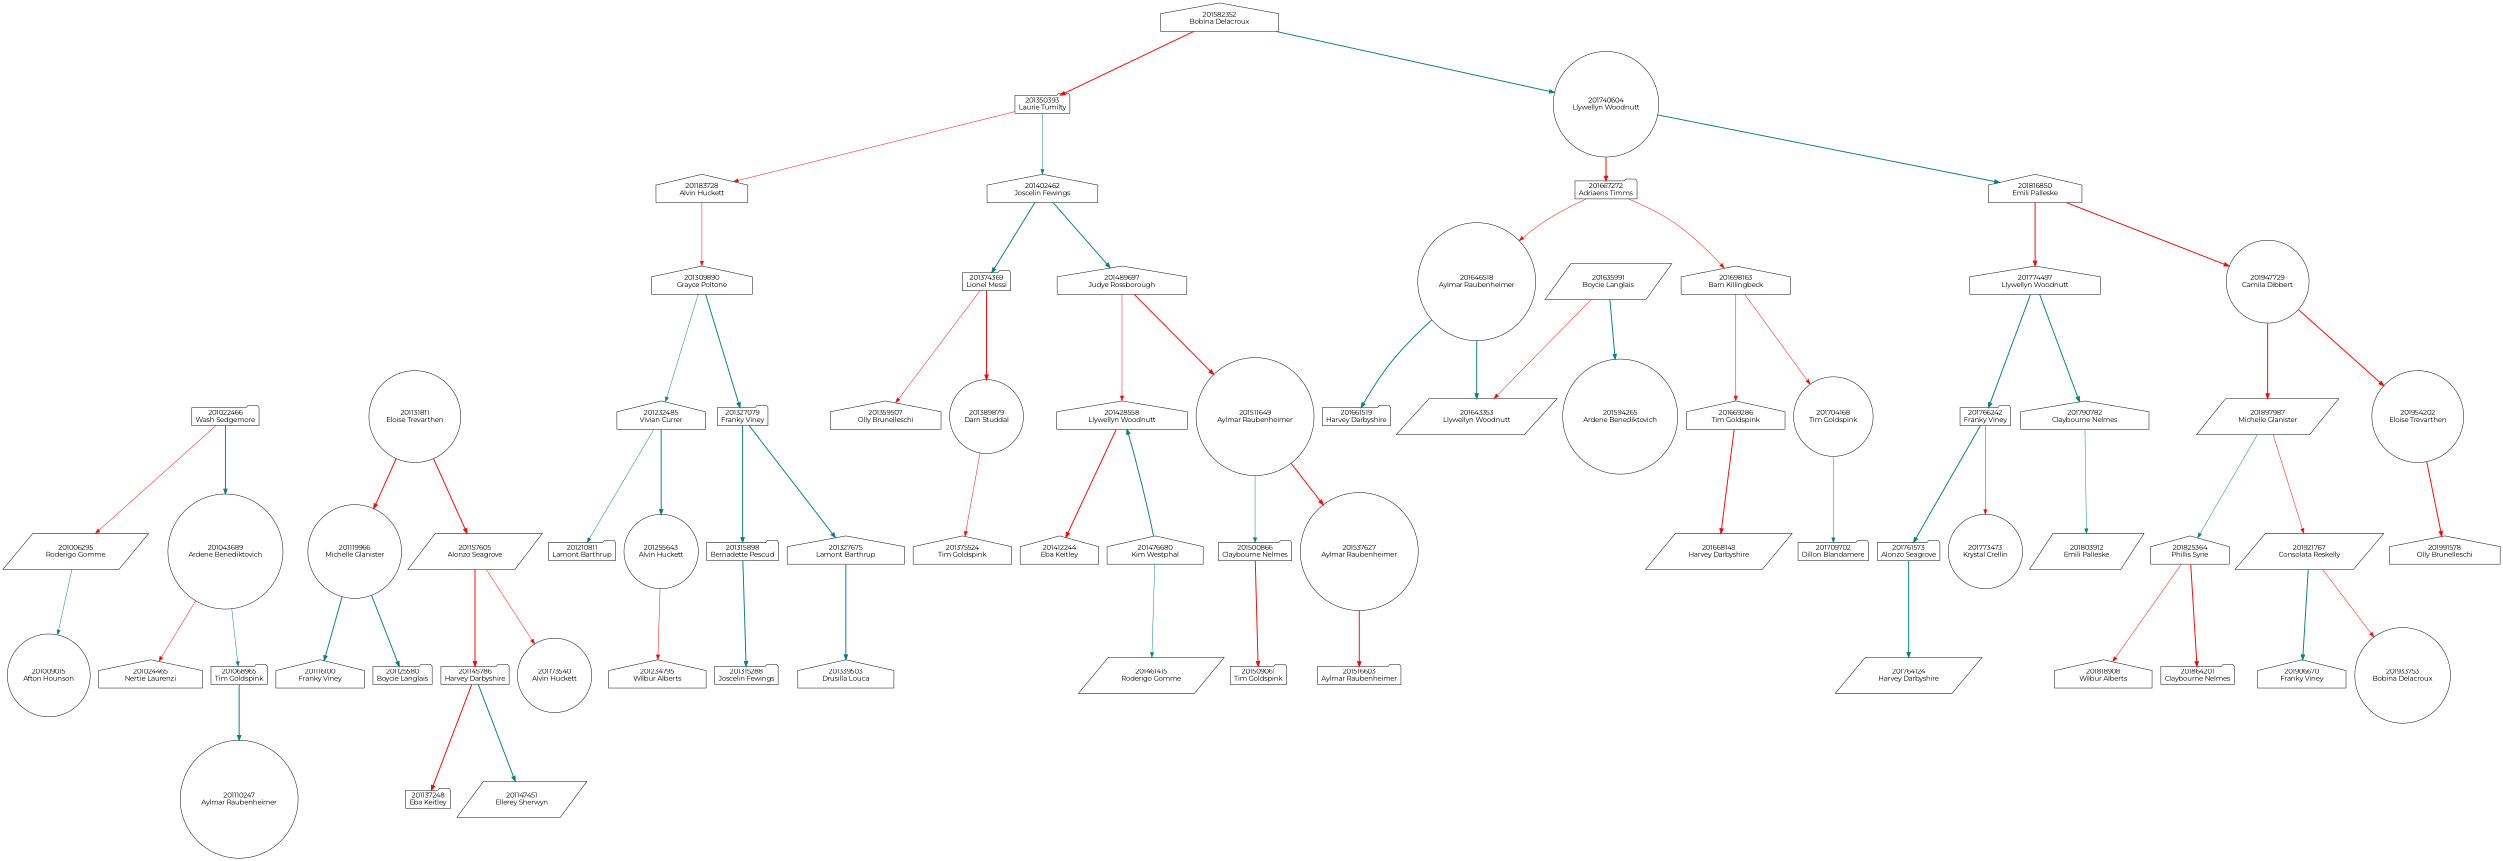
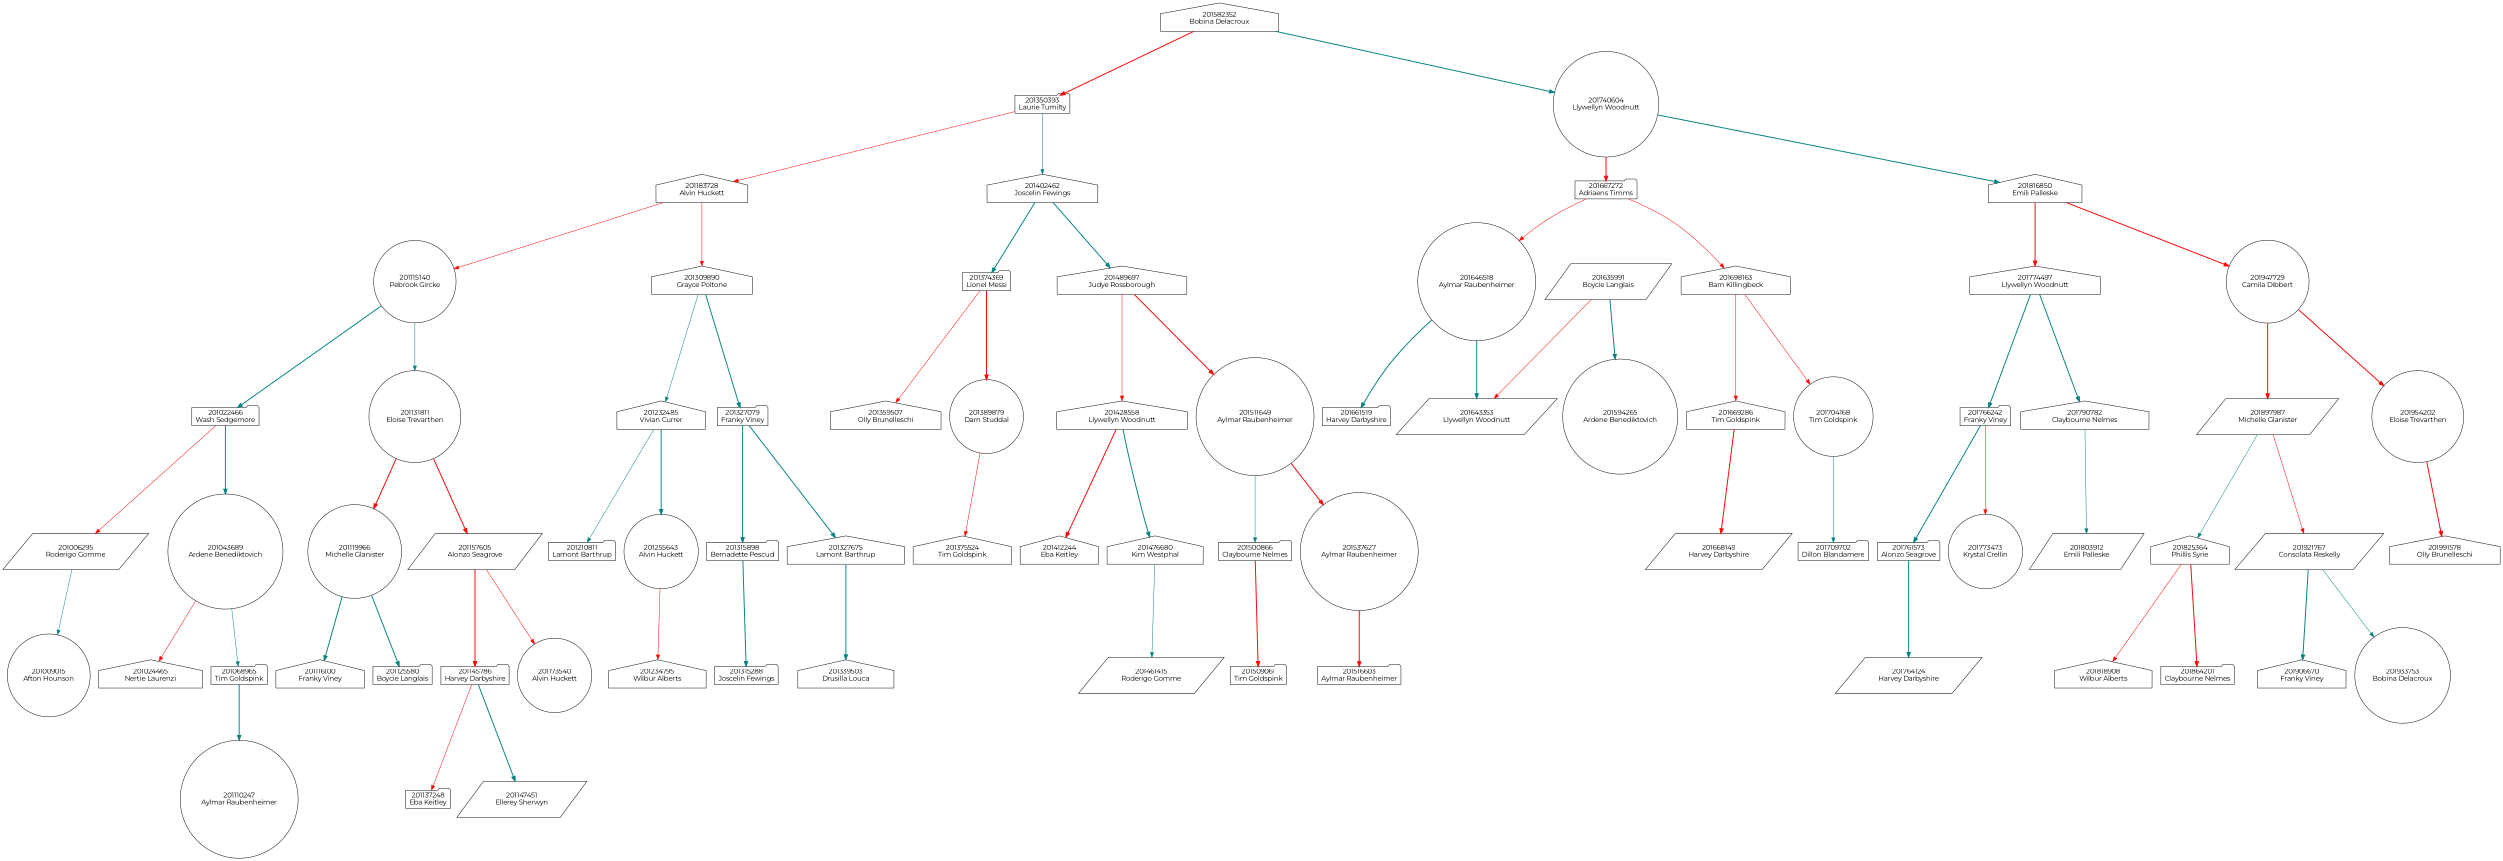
none -> (415, 282)
(1142, 485) -> (1135, 481)
(2347, 601) -> (2347, 601)
(452, 735) -> (452, 735)
